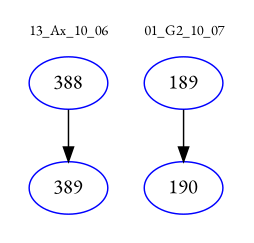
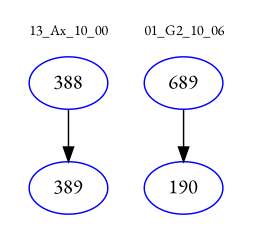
(69, 31) -> (69, 31)
(184, 31) -> (184, 31)
(184, 83) -> (184, 83)
